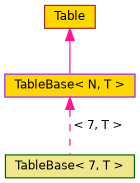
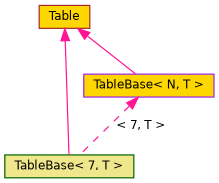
none -> (67, 98)
